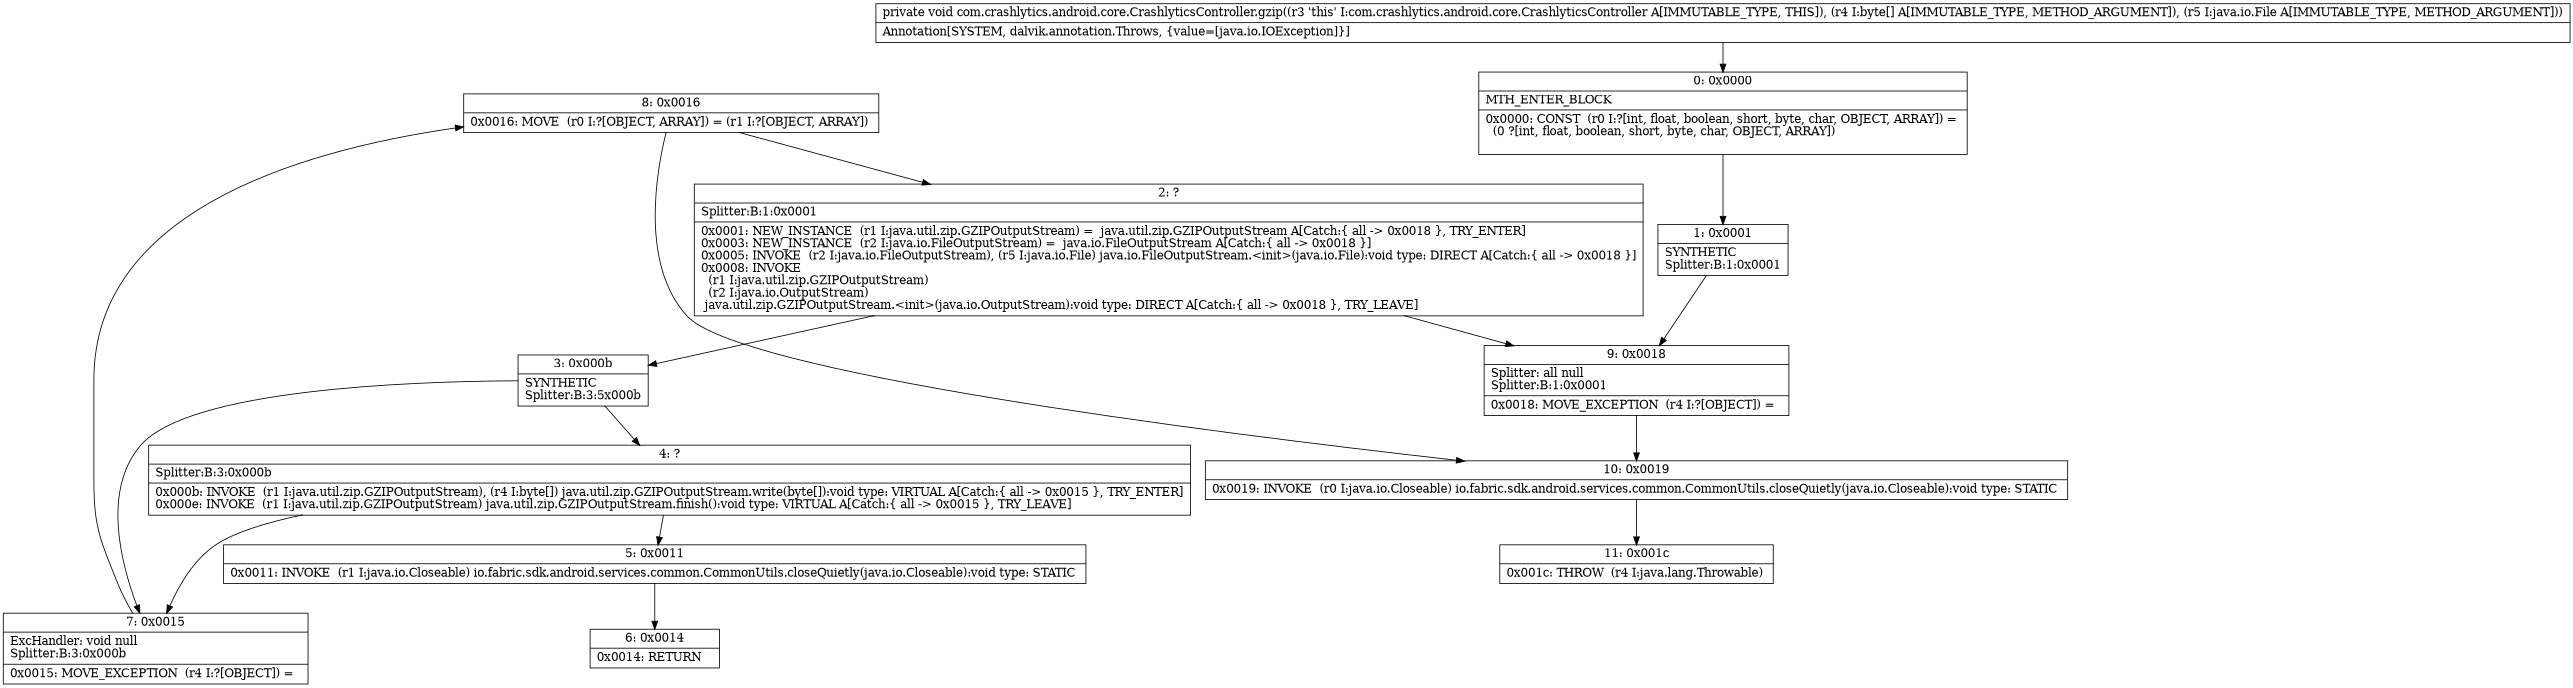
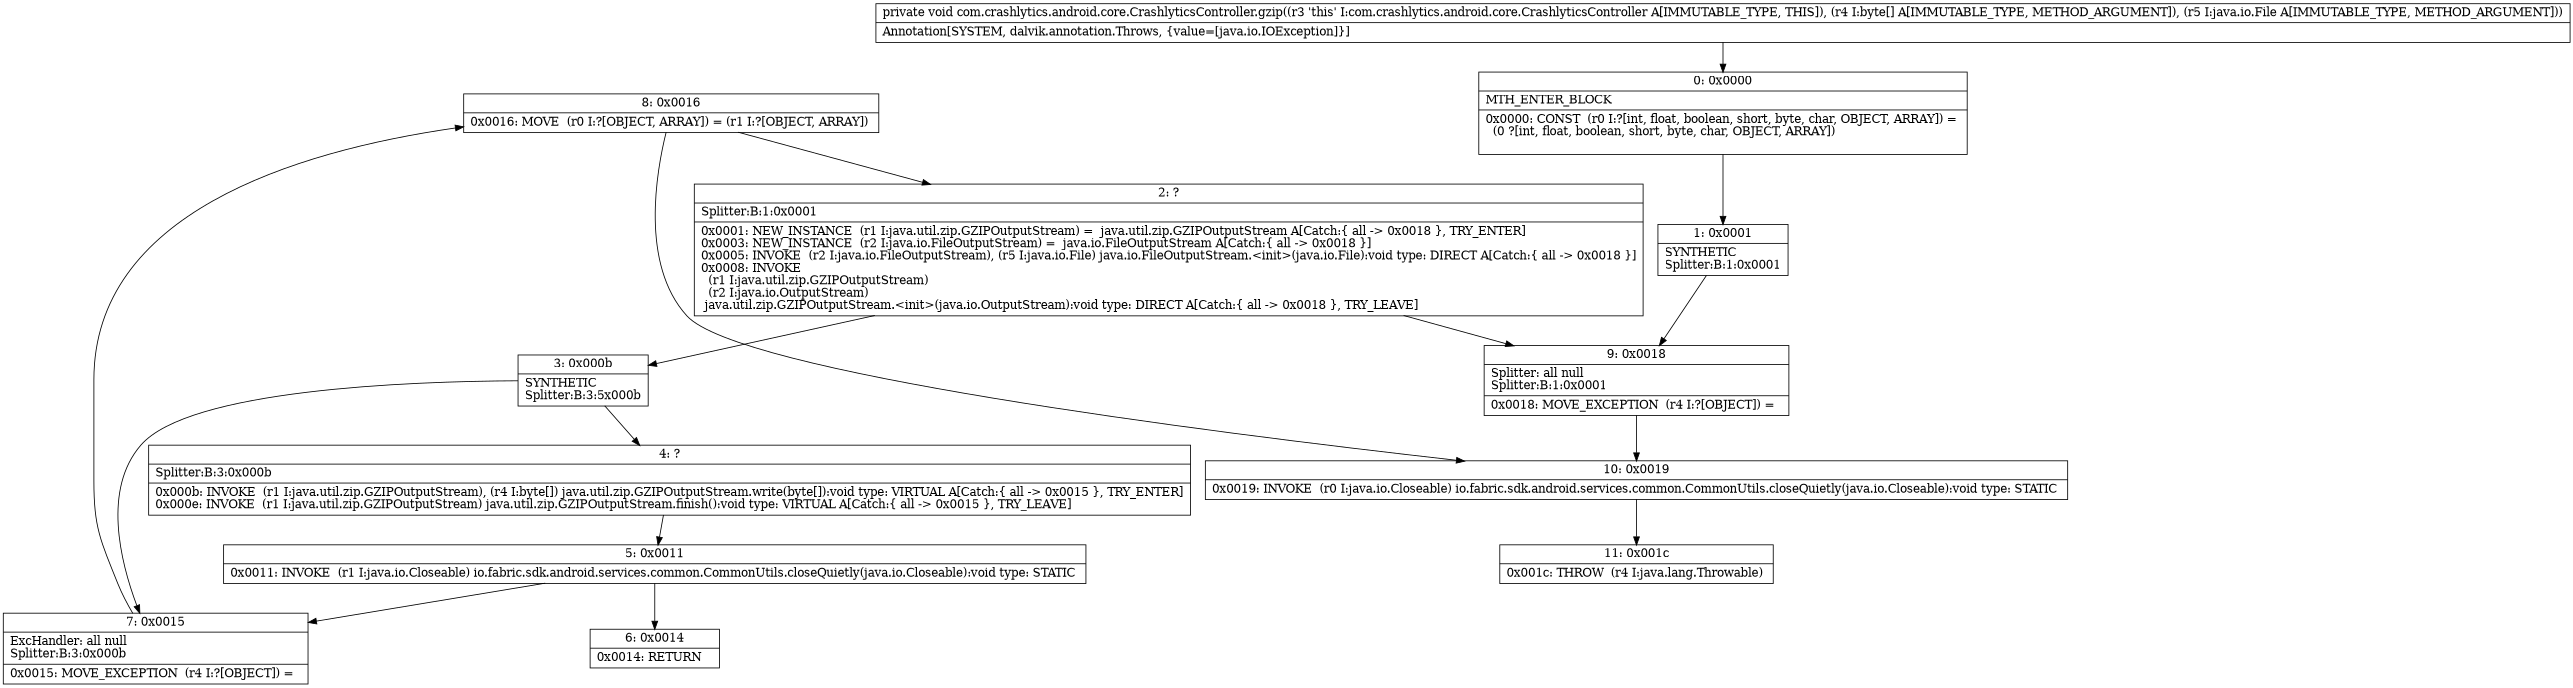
(222, 541) -> (431, 602)
(74, 642) -> (68, 642)
